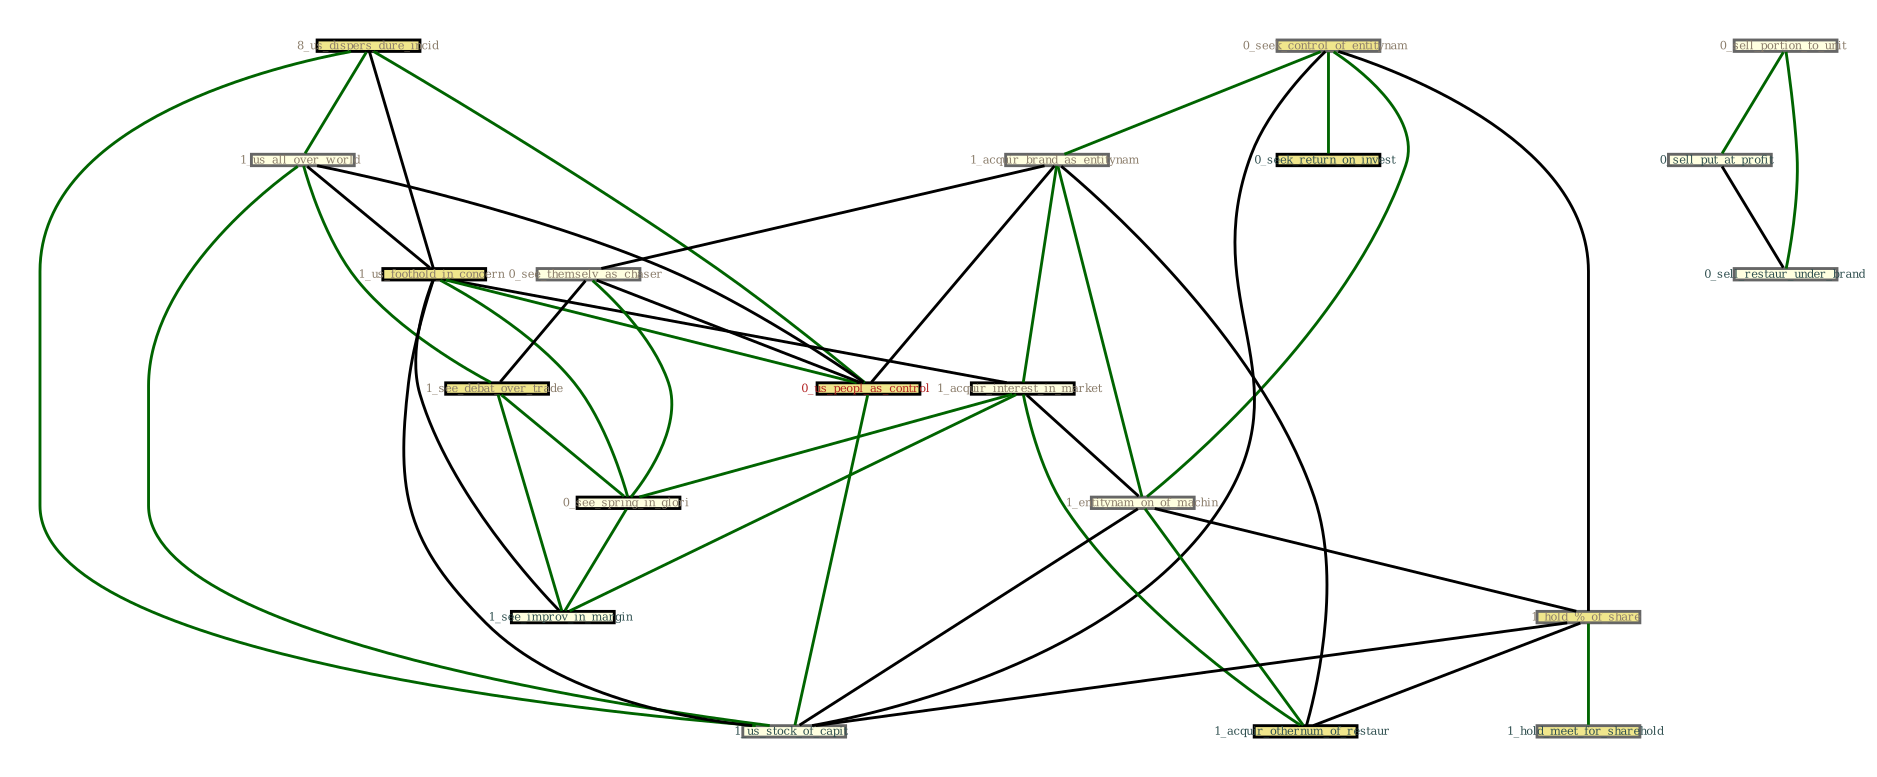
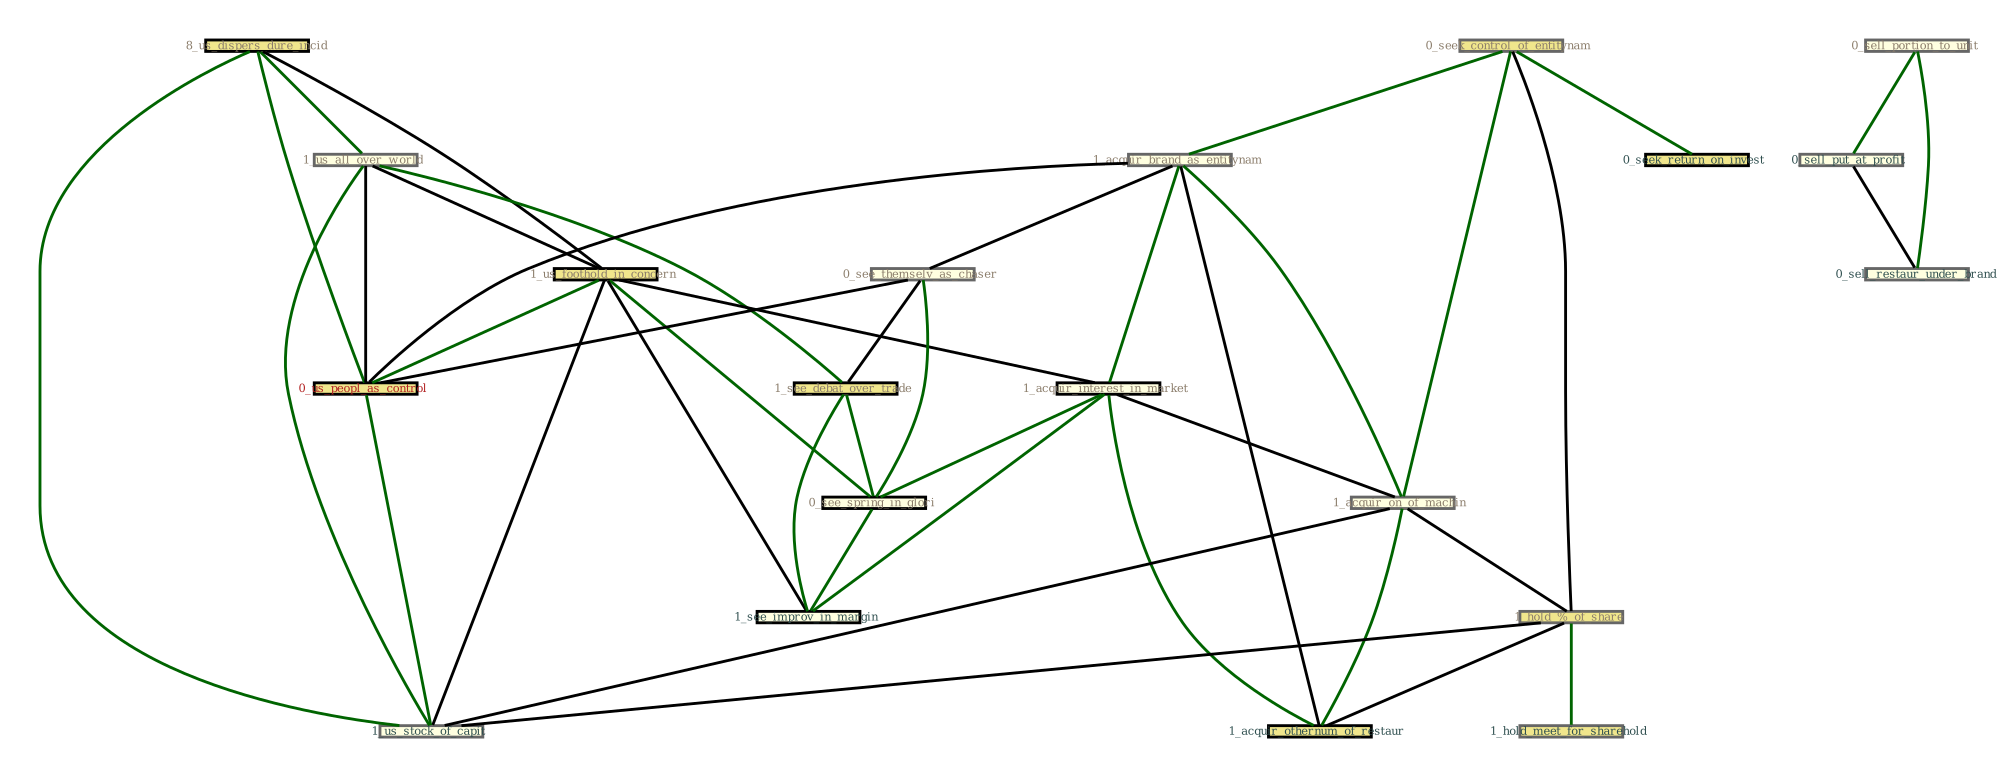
(1224, 500) -> none
(1143, 503) -> (1403, 503)
